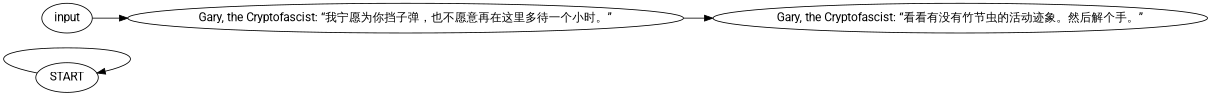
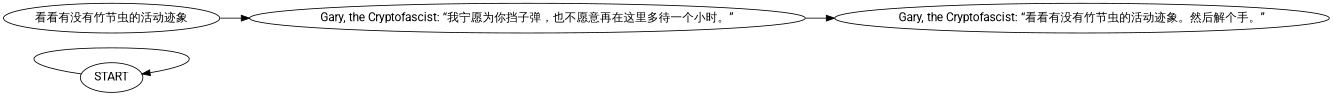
(67, 18) -> (112, 18)
